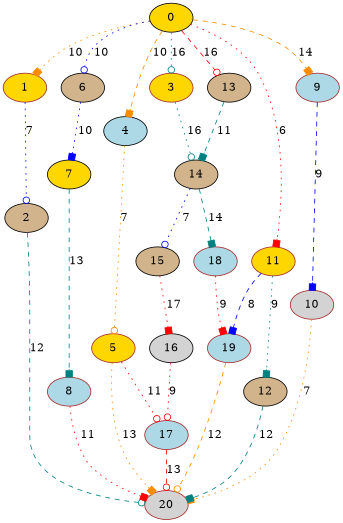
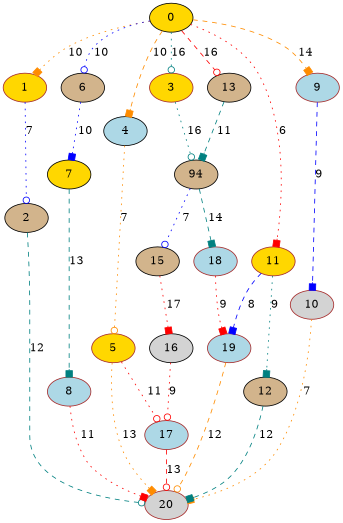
(196, 175) -> (196, 175)
